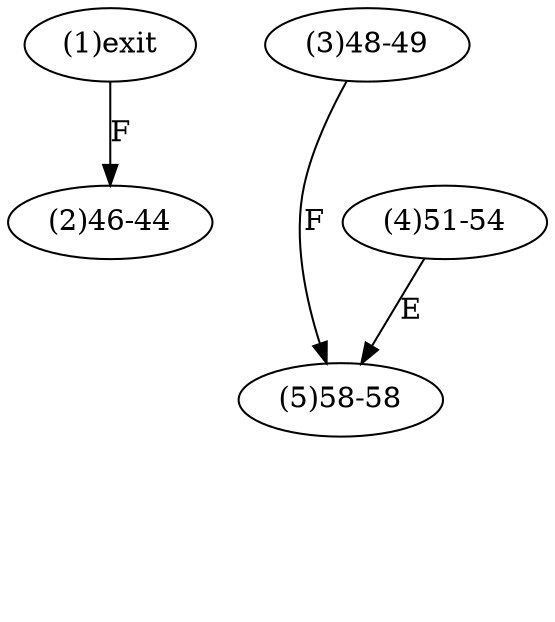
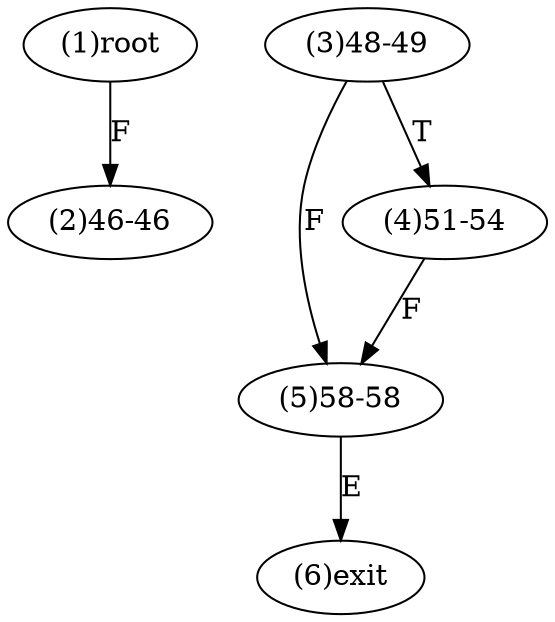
(110, 45) -> (110, 45)
none -> (402, 124)
(110, 222) -> (110, 222)
(411, 311) -> (411, 311)
none -> (341, 577)
